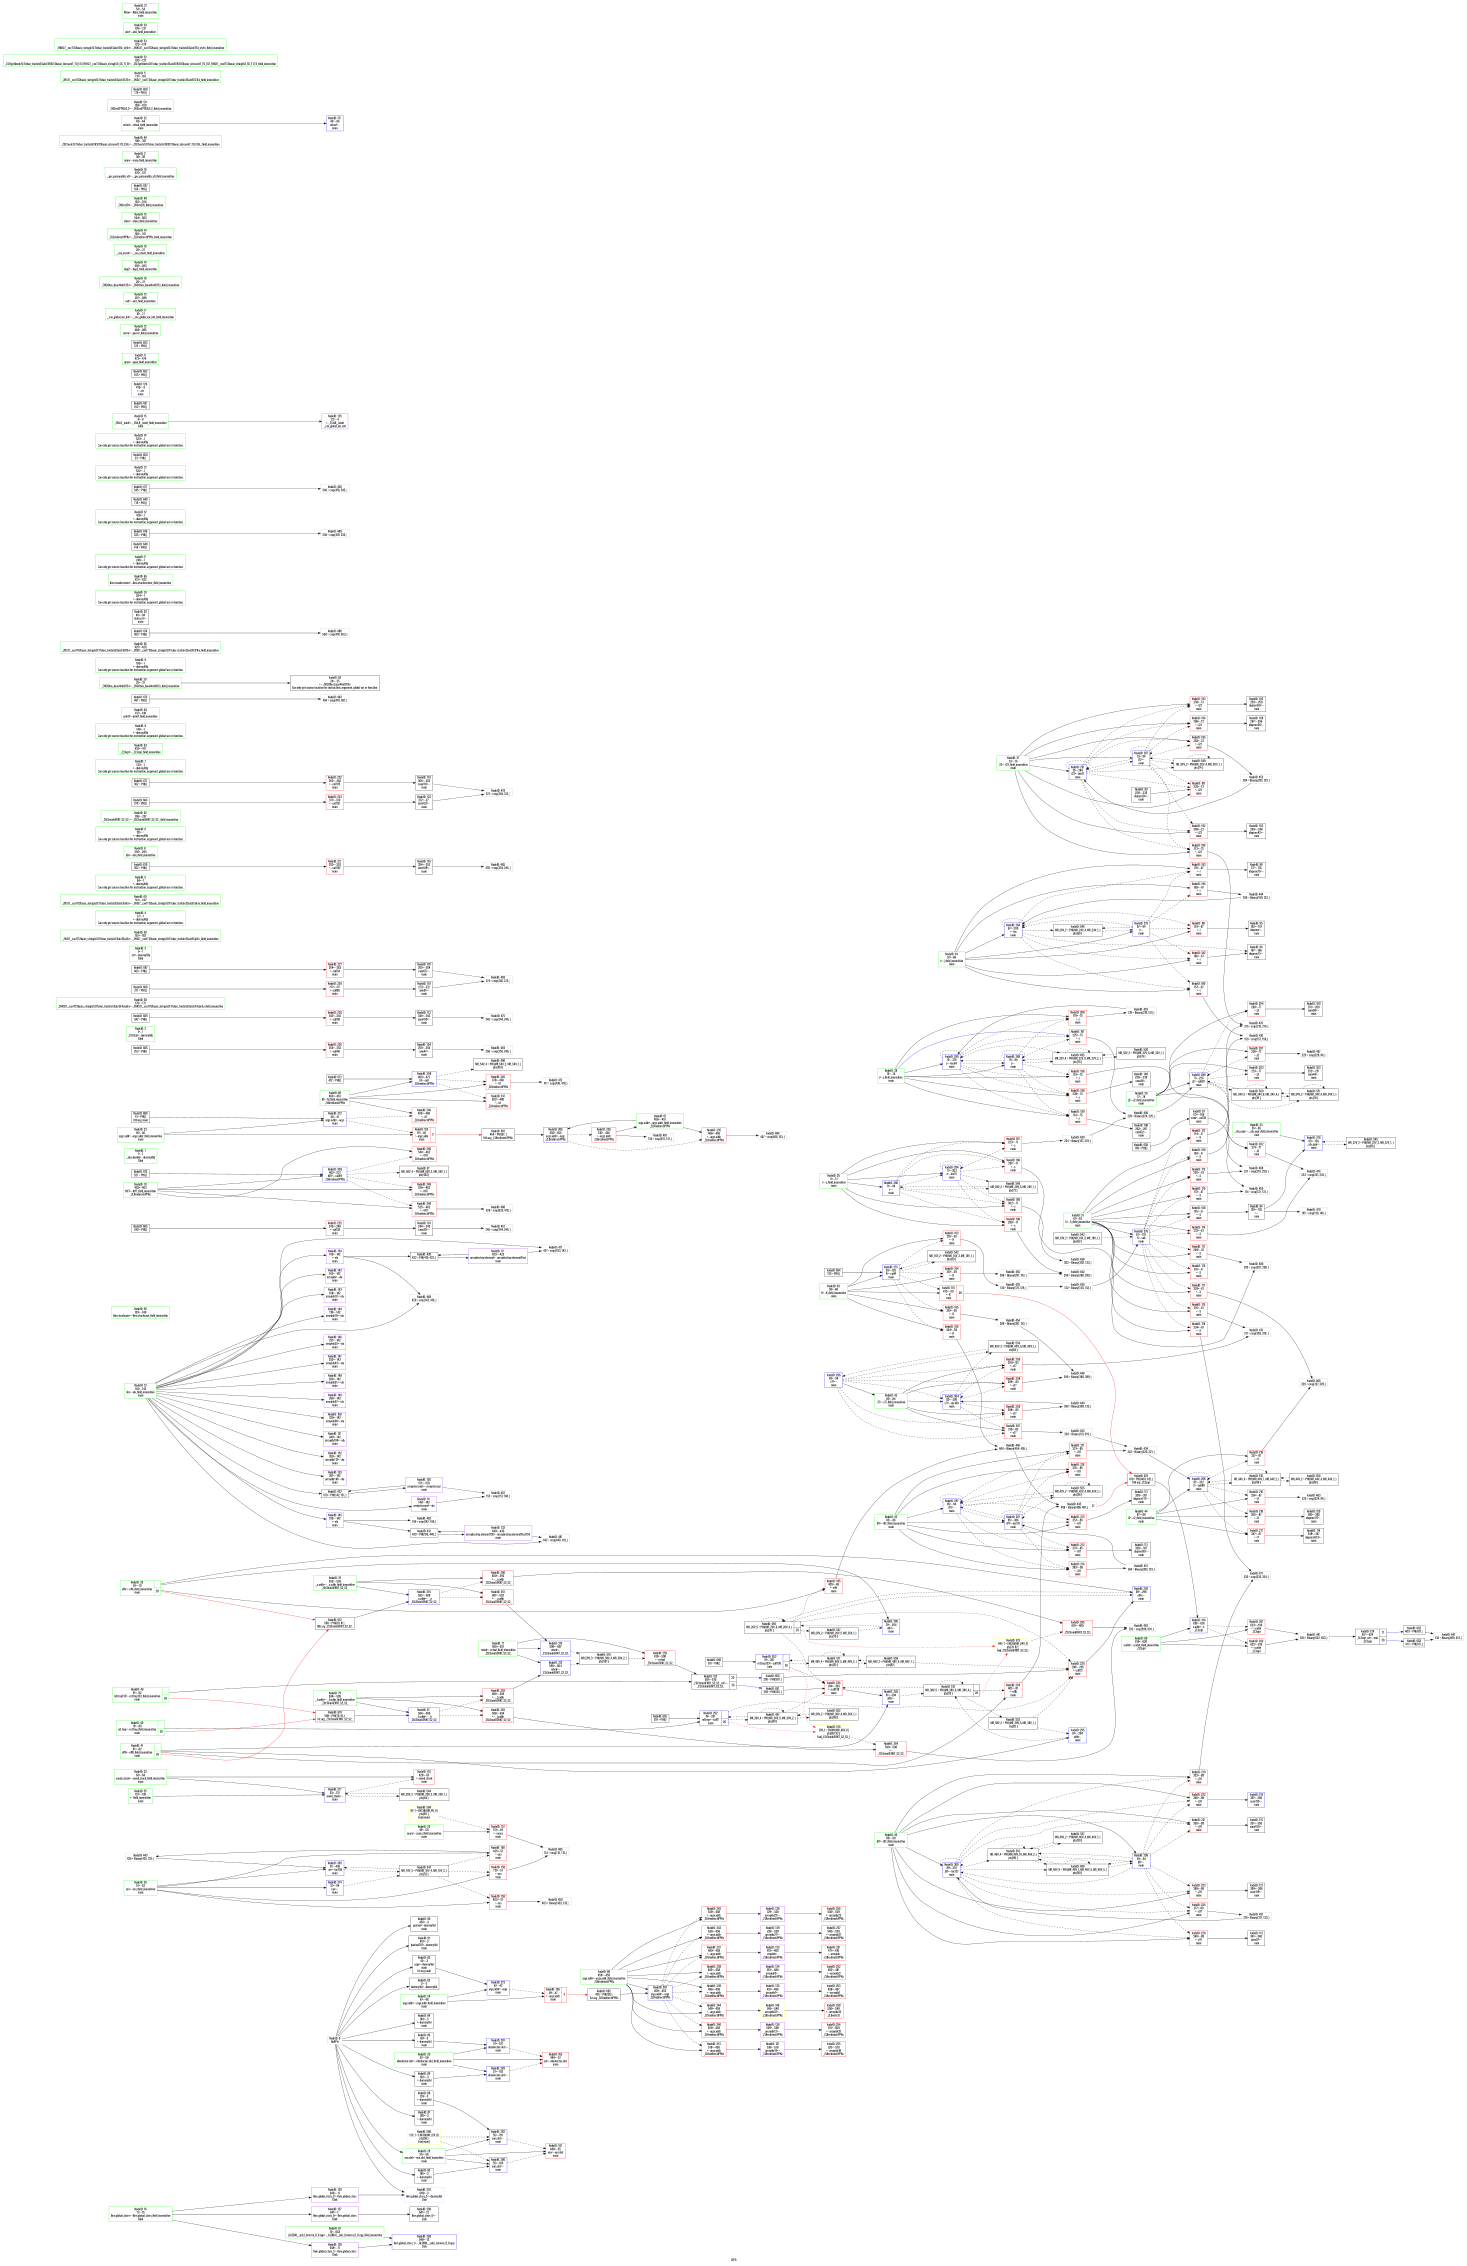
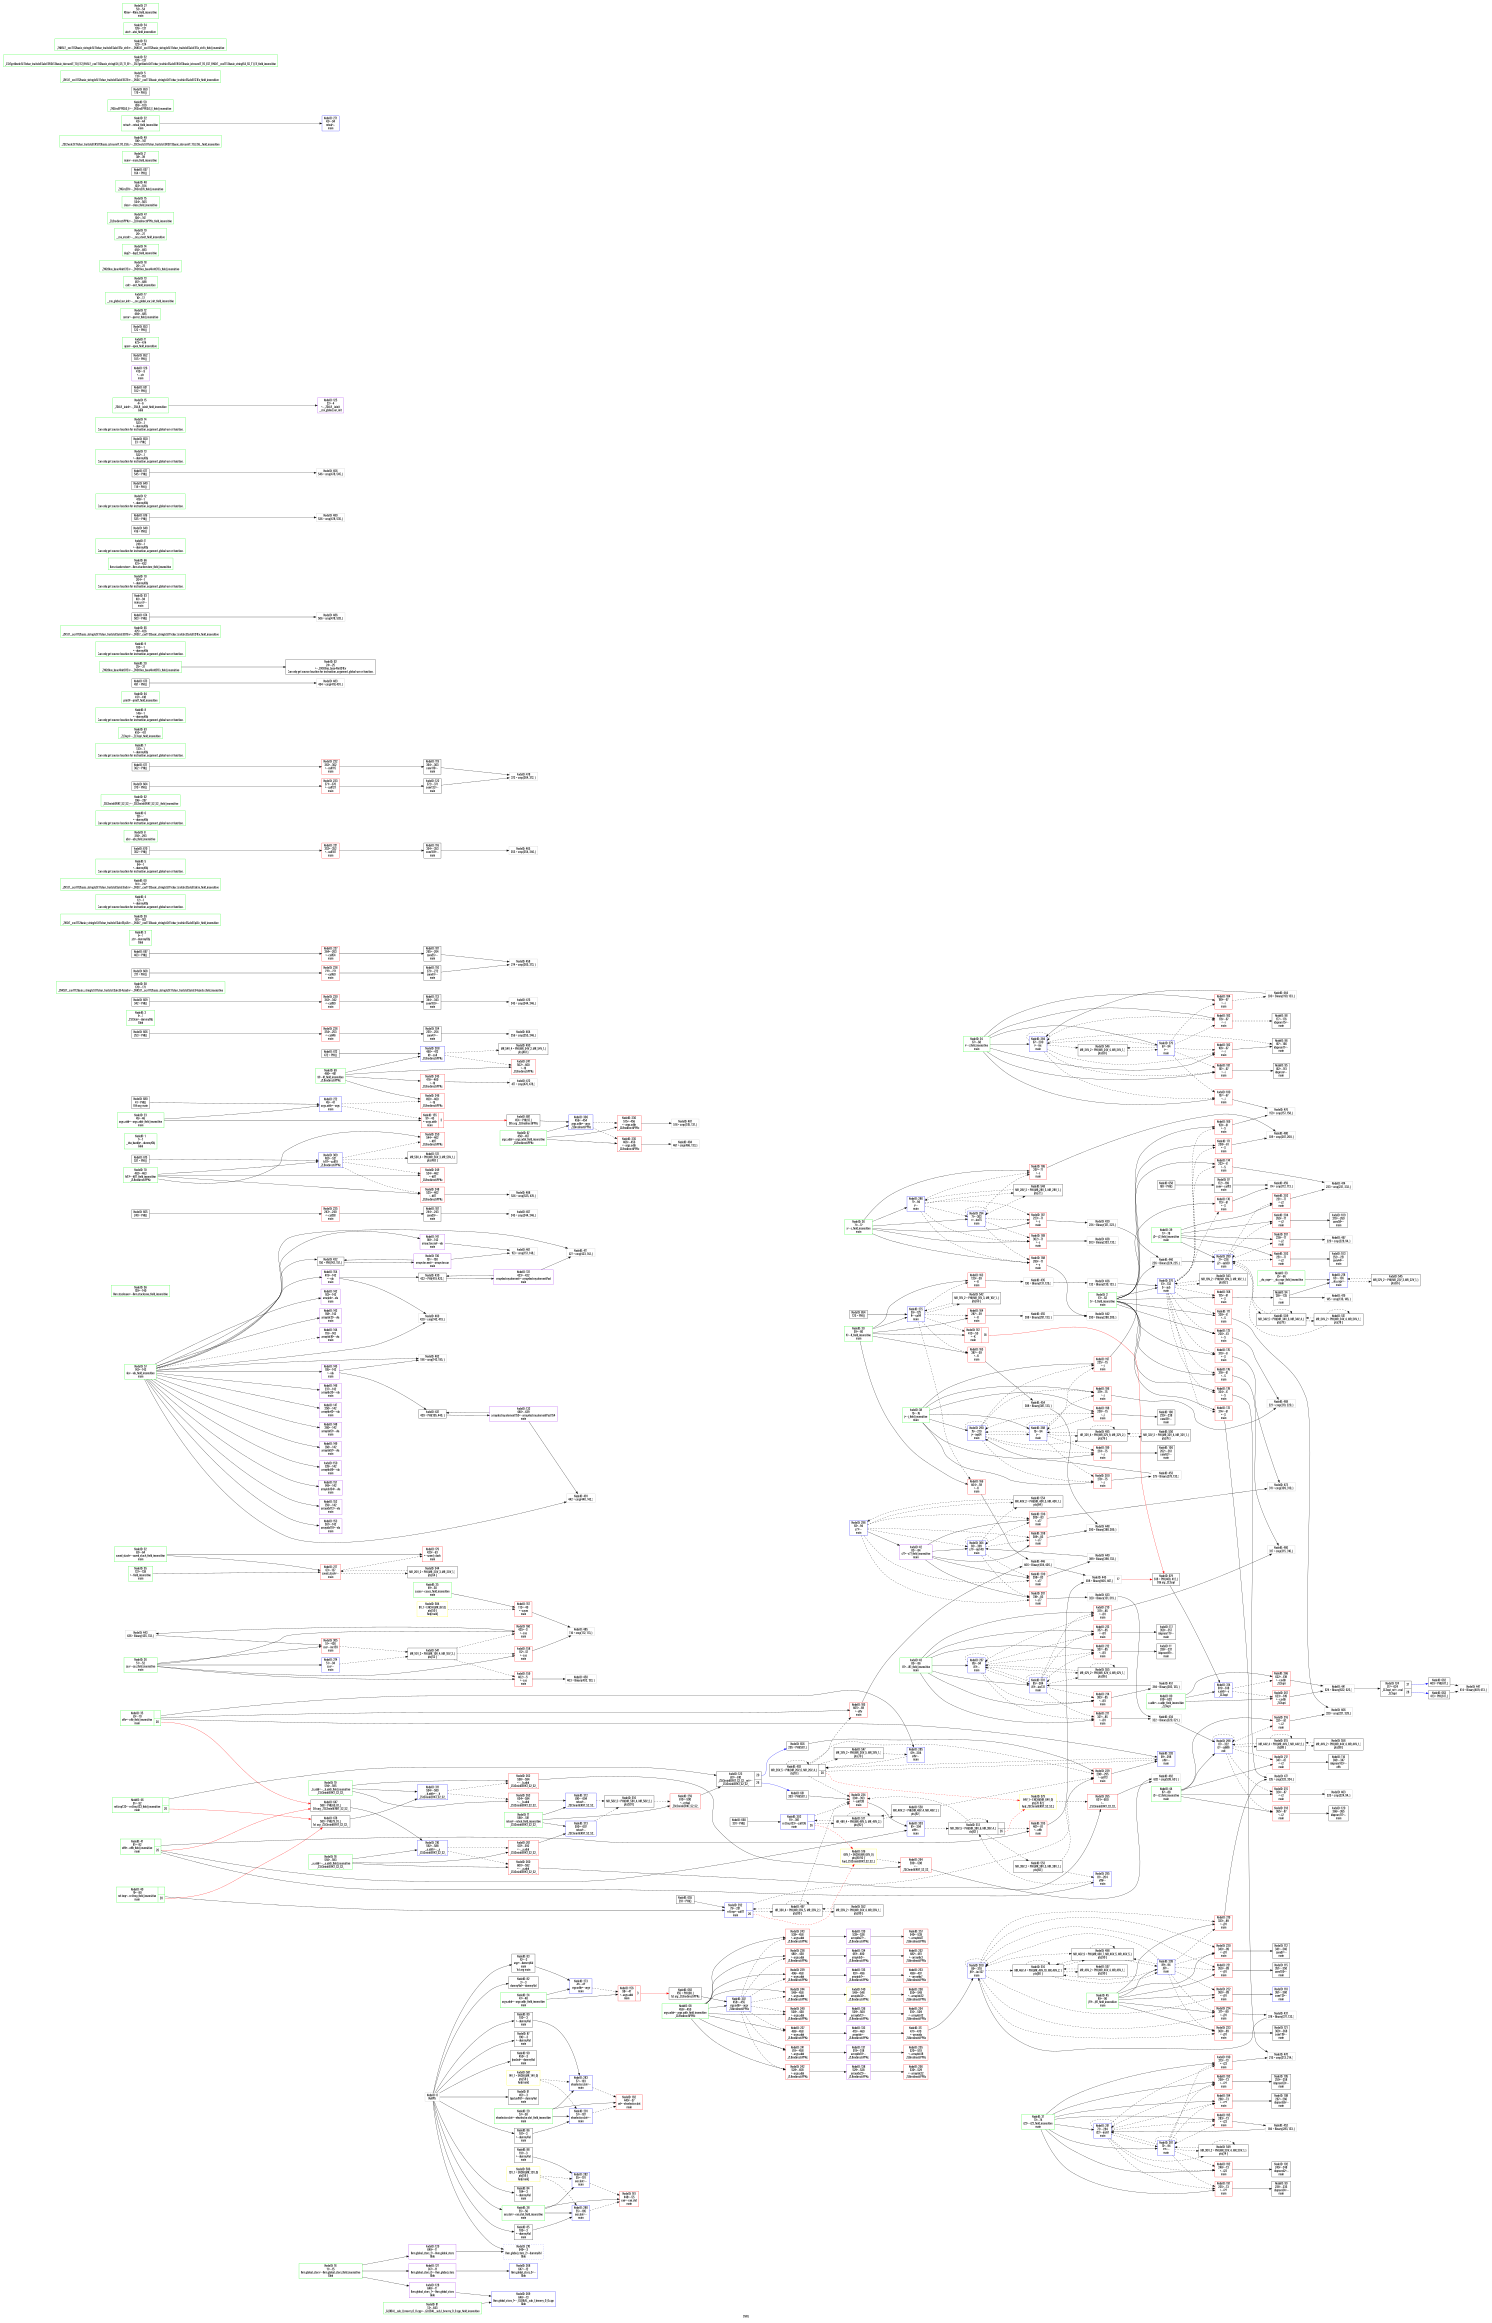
(141, 173) -> none
(1167, 792) -> (1251, 2189)
(1225, 870) -> (1251, 1021)
(1223, 892) -> (1248, 999)
(974, 1034) -> (1003, 1371)
(460, 1081) -> none
(1248, 1108) -> (1256, 1327)
(625, 1130) -> (581, 1134)
none -> (1186, 1285)
(236, 1344) -> (237, 1353)
none -> (286, 1362)
(891, 1401) -> (916, 1552)
(1199, 1489) -> (1224, 1751)
(1314, 1541) -> (1339, 1767)
none -> (1281, 1550)
(335, 1795) -> (331, 1572)
(924, 1856) -> (954, 2009)
(335, 1868) -> (331, 1646)
(373, 1868) -> none
(834, 2015) -> (916, 2000)
none -> (523, 2078)
(424, 2214) -> (523, 2271)
